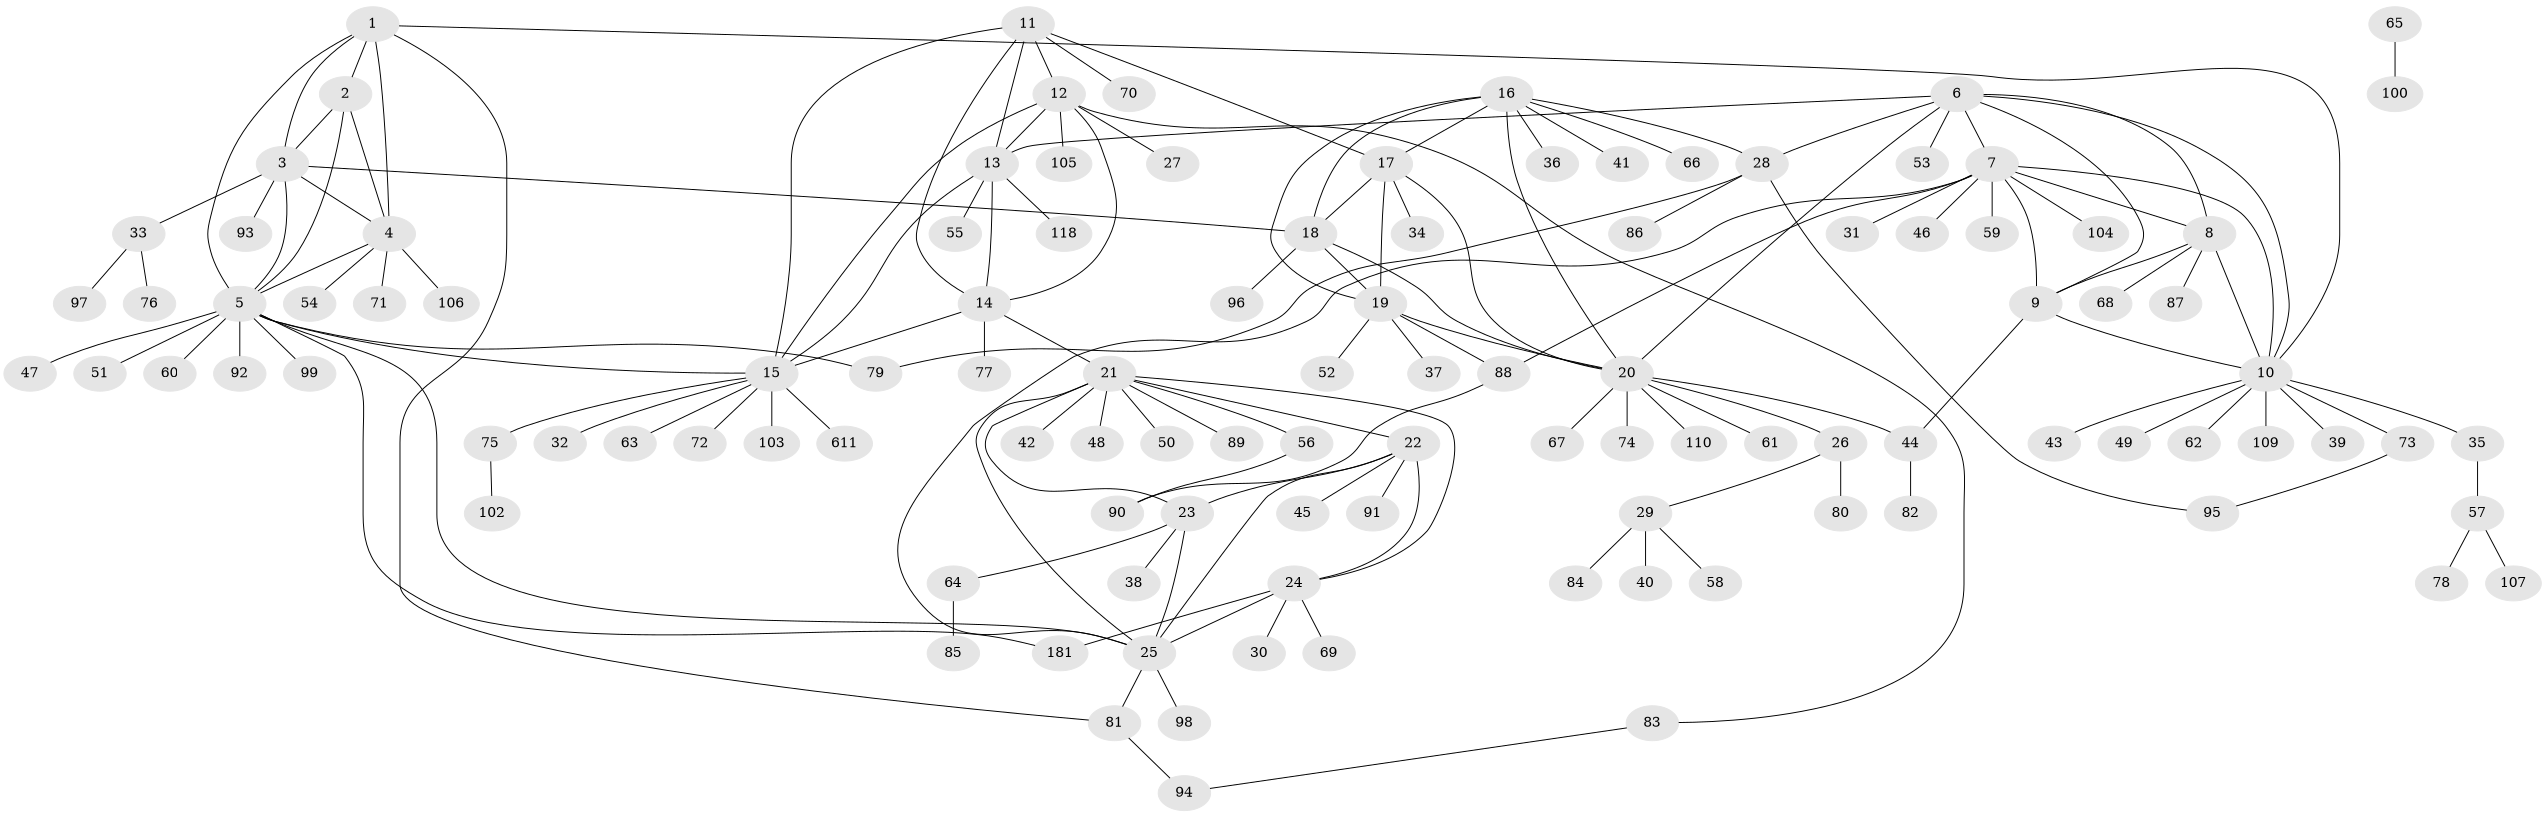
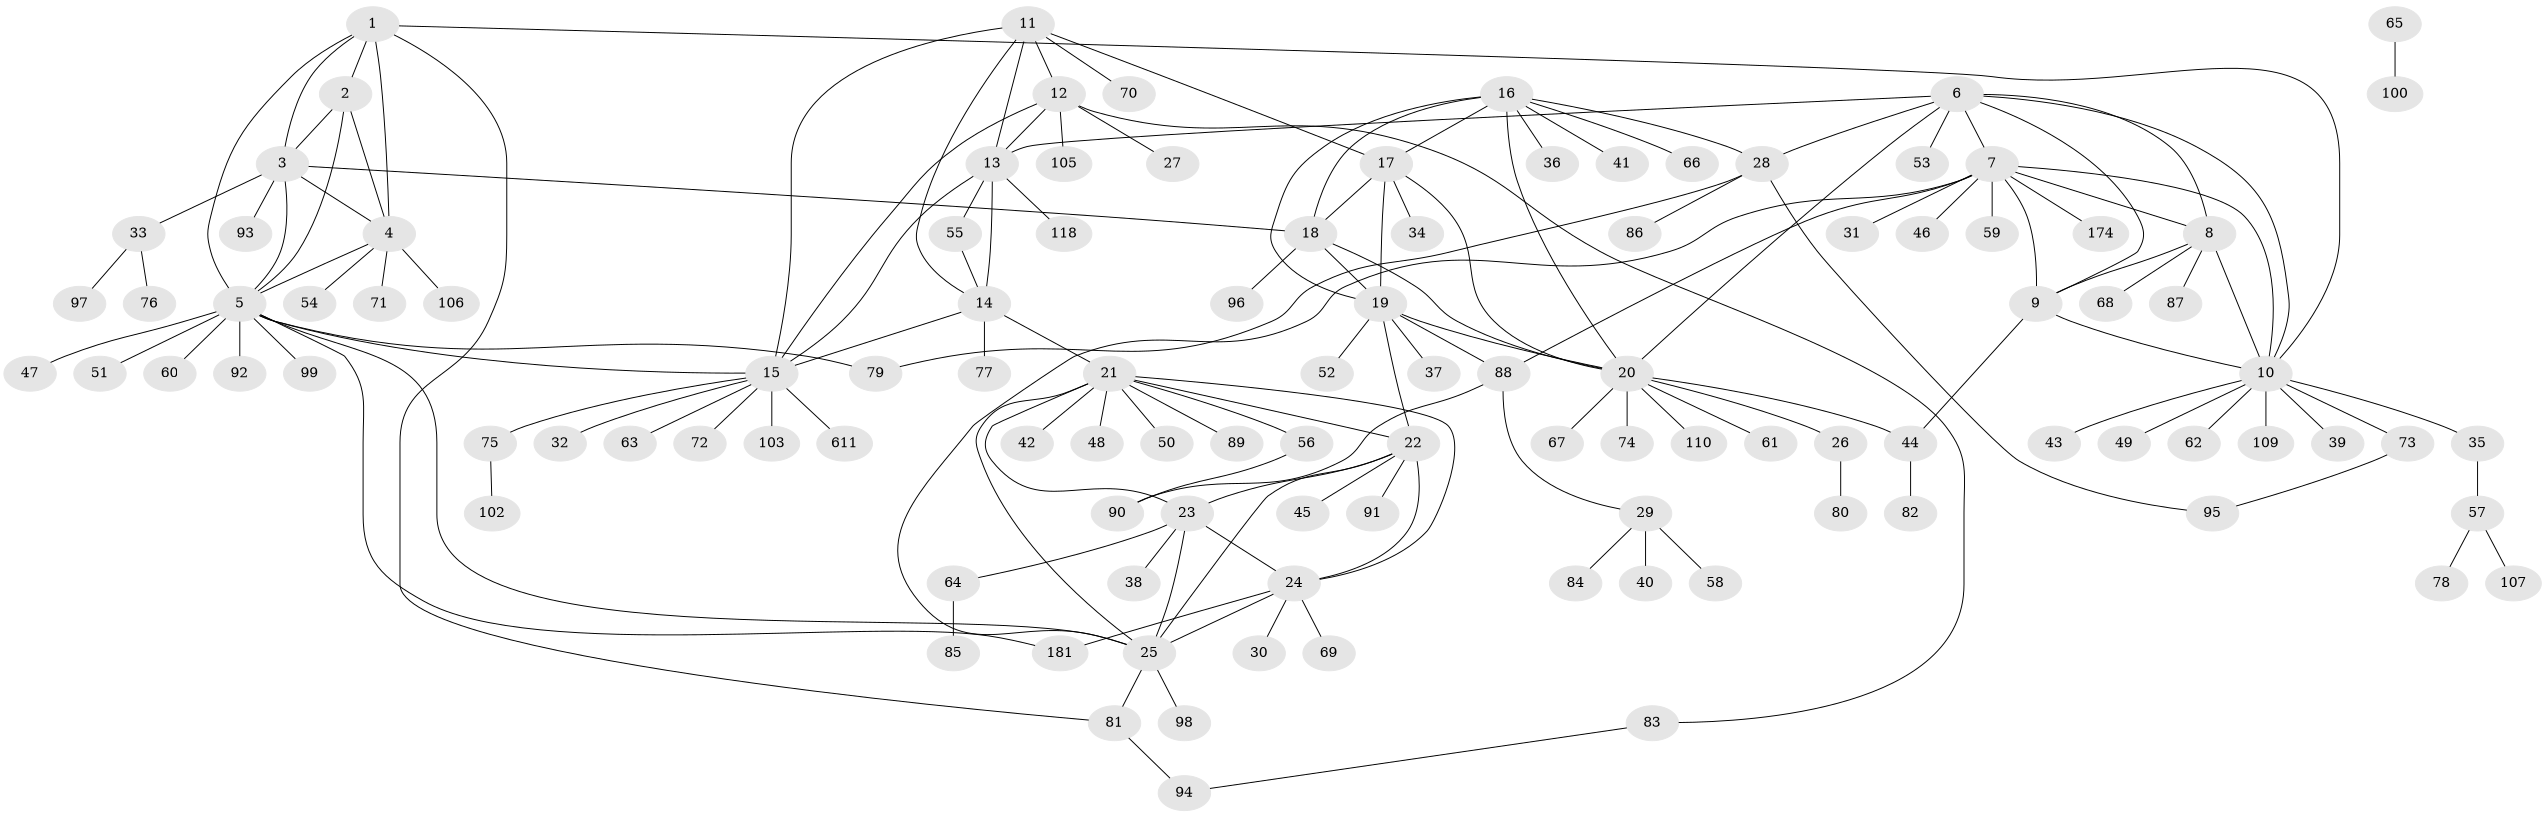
(1112, 229) -> (970, 269)
(2101, 234) -> (2101, 234)
none -> (1395, 374)
(1746, 483) -> (1536, 474)
none -> (1241, 549)
